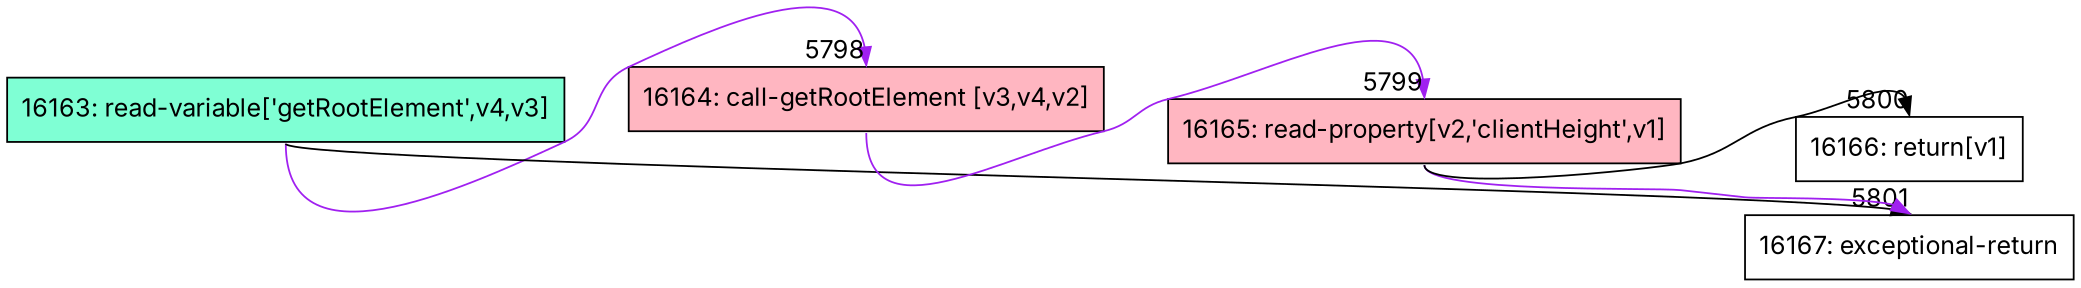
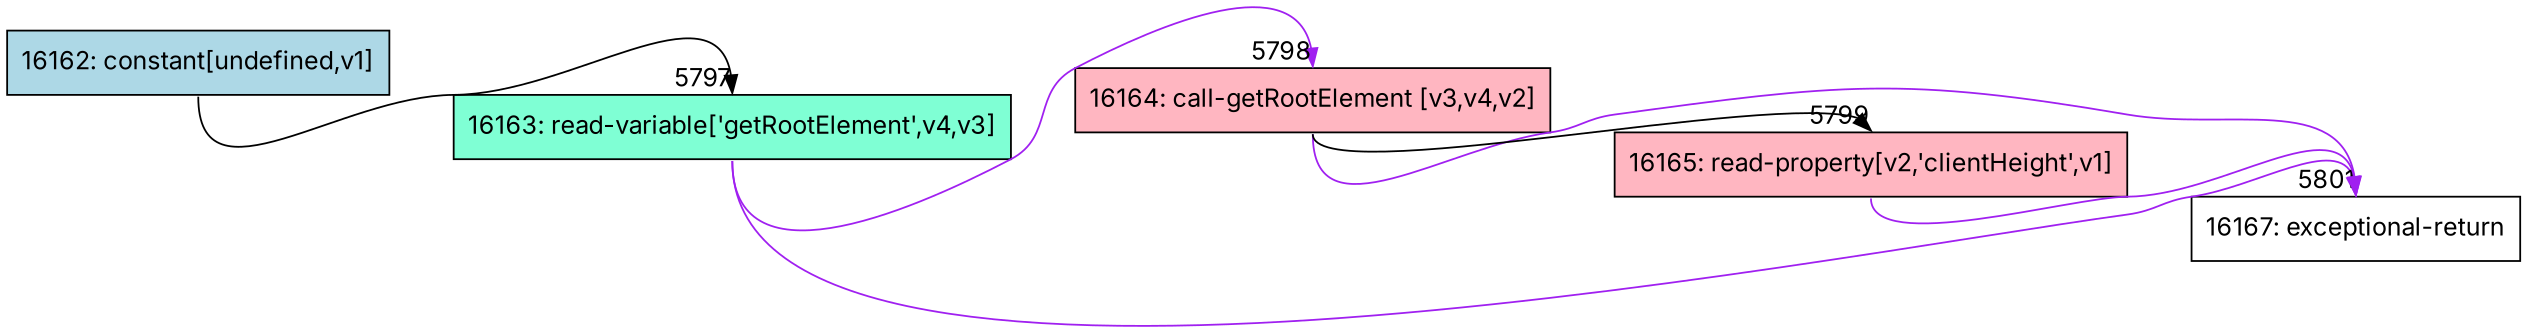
none -> (198, 63)
none -> (1827, 90)
(1138, 114) -> (1597, 132)
(1909, 149) -> none
(1089, 178) -> (1518, 301)
